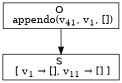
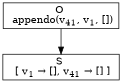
(75, 71) -> (75, 71)
